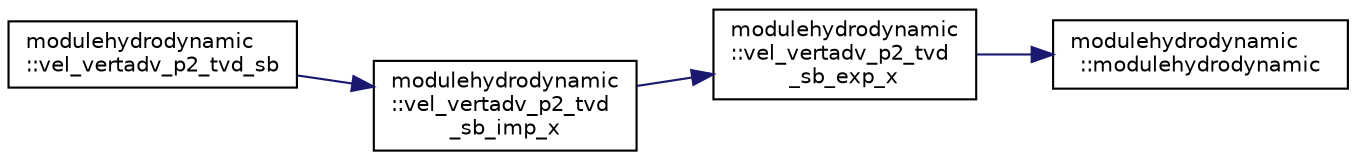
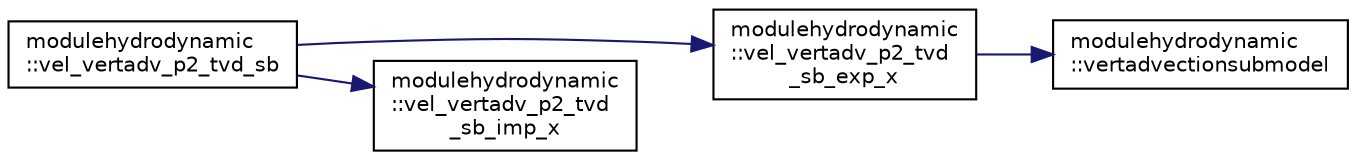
(1200, 54) -> (1200, 54)
(664, 82) -> (494, 39)
